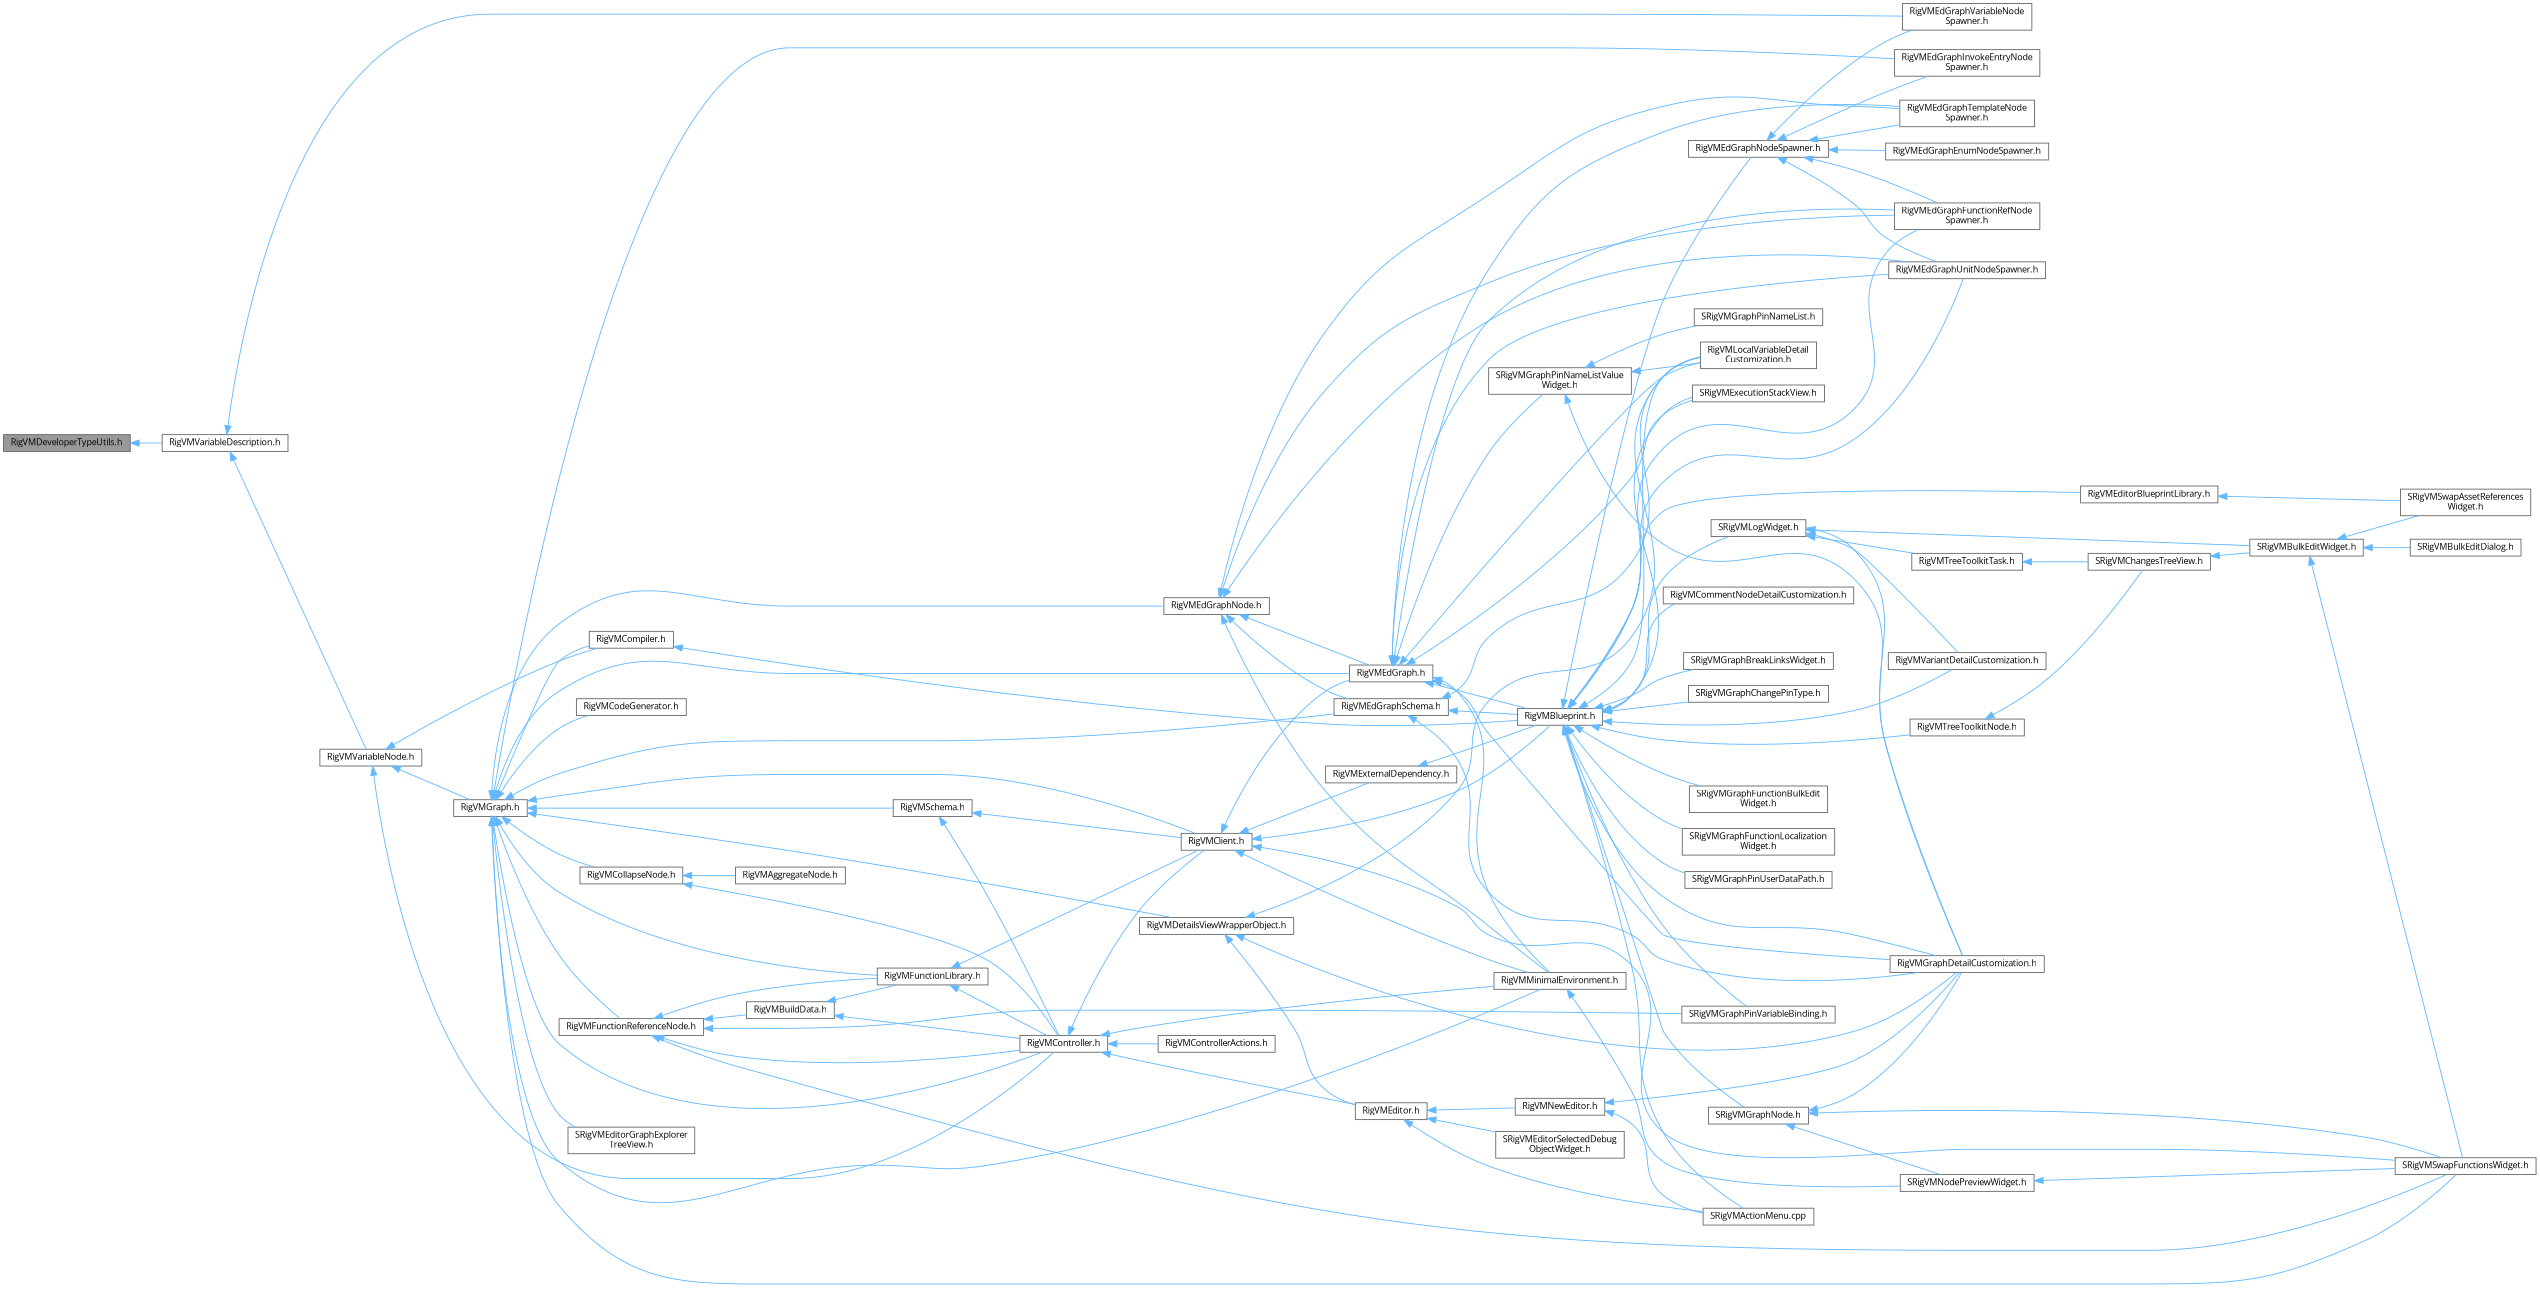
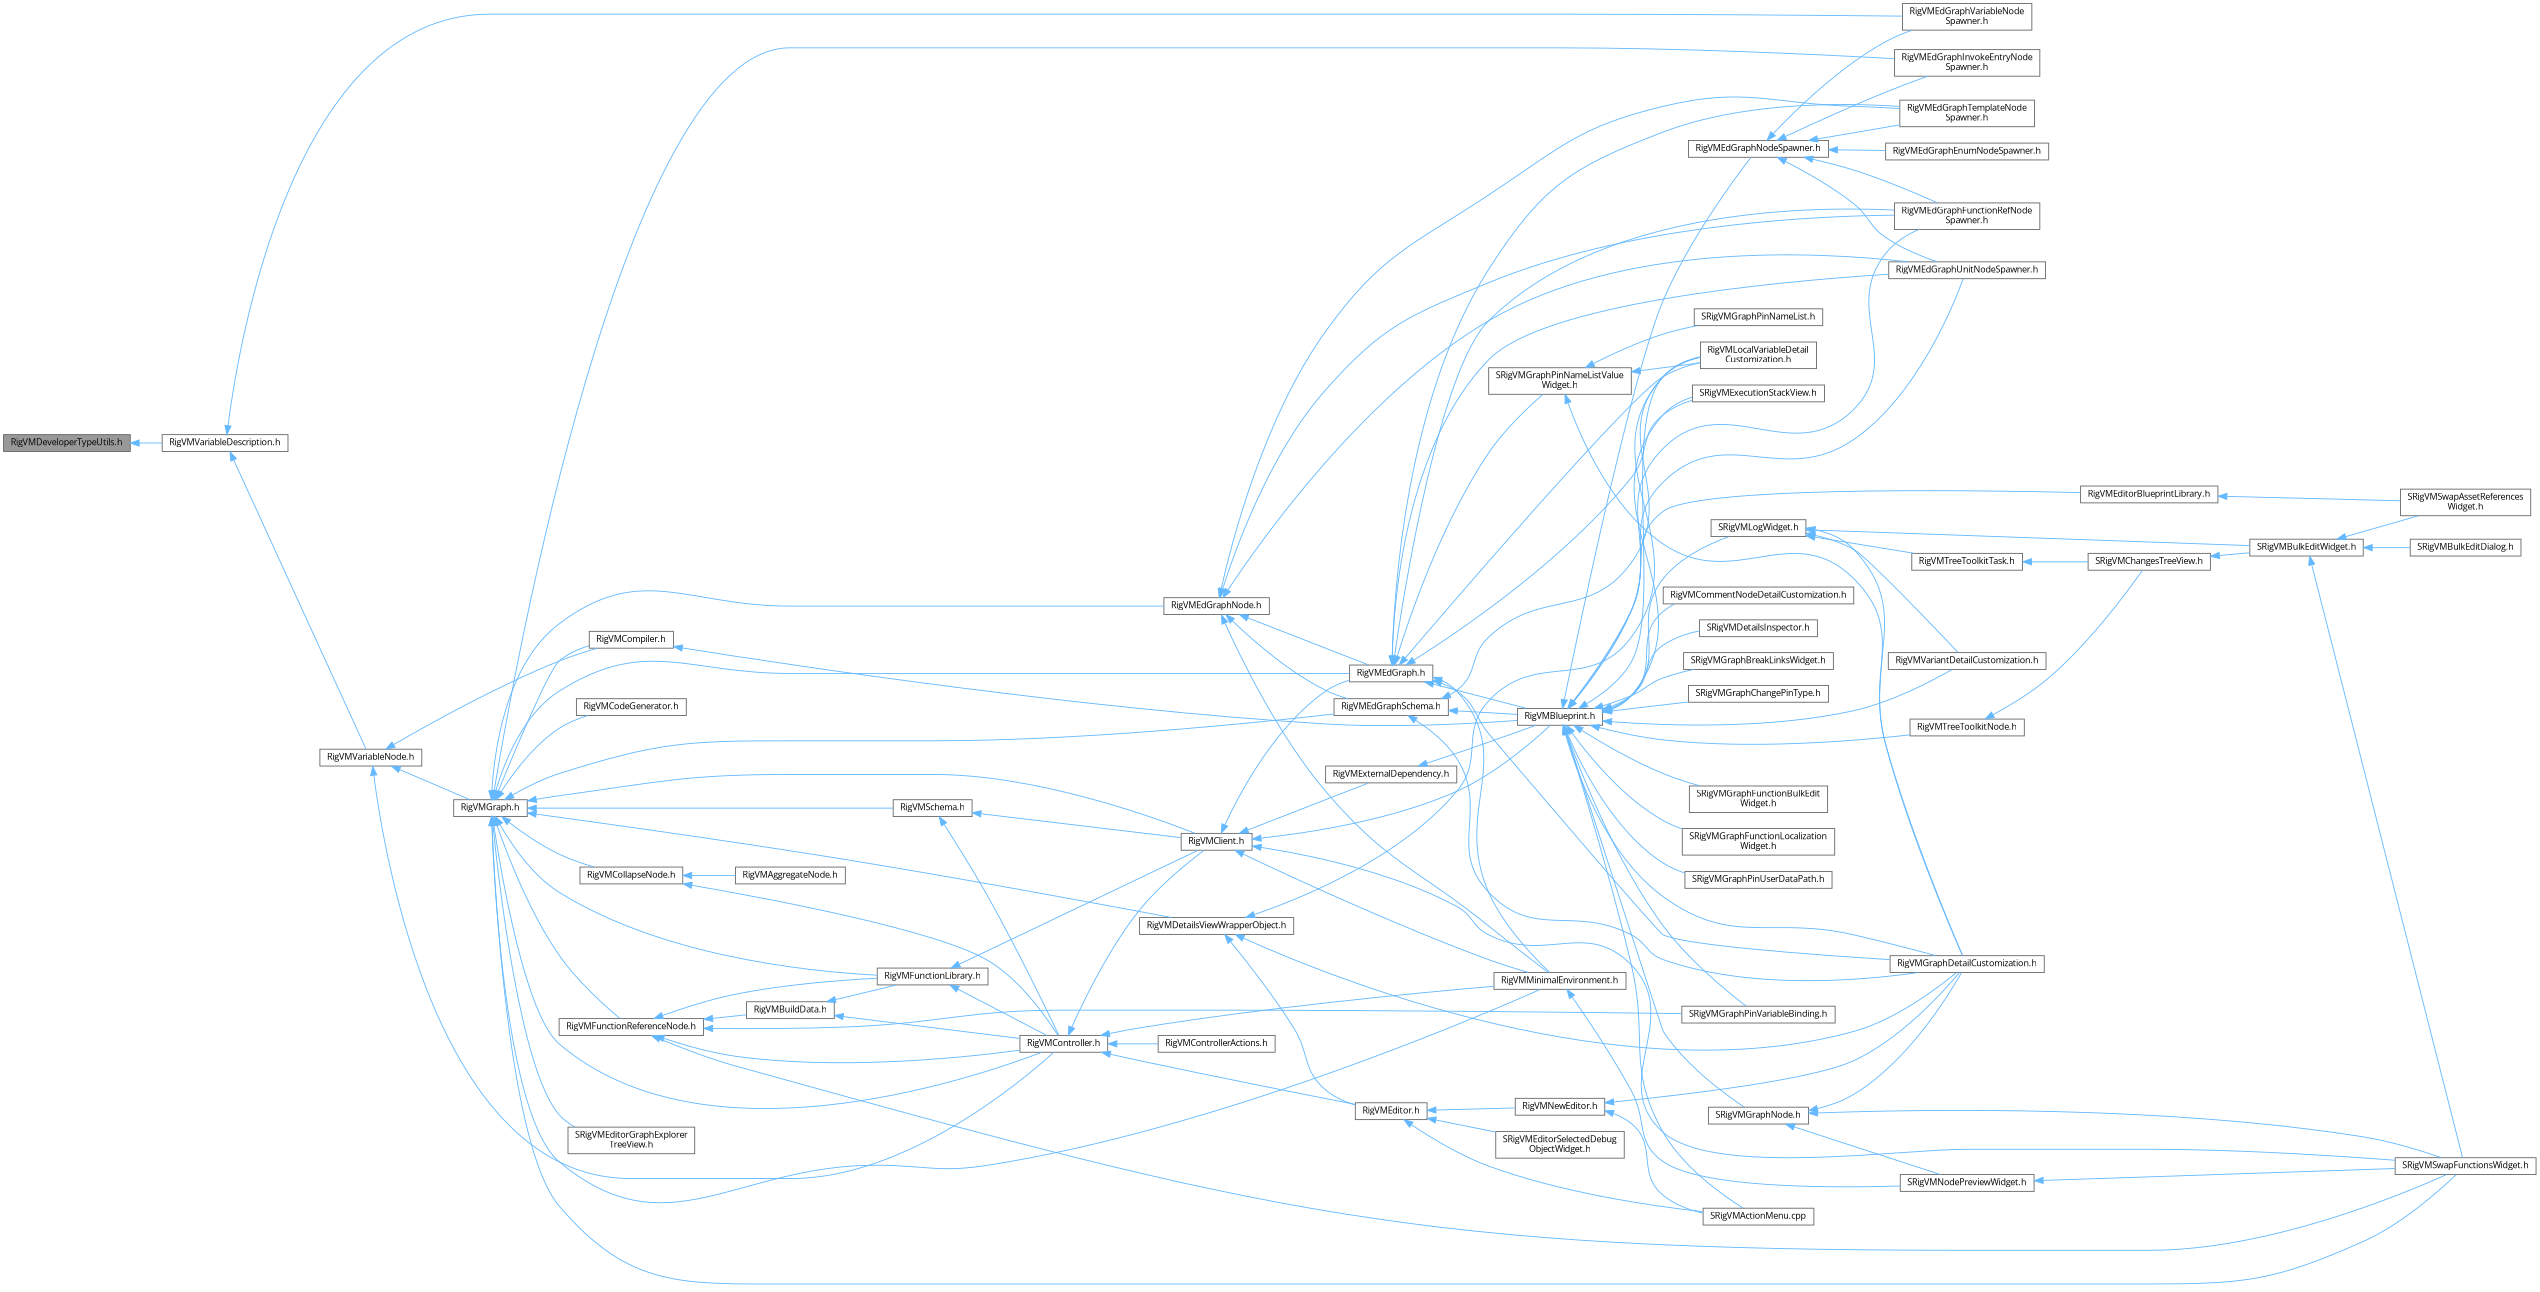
none -> (1758, 628)
